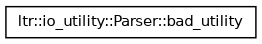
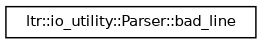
(131, 22) -> (131, 22)
